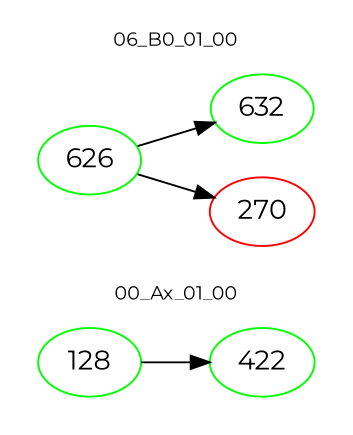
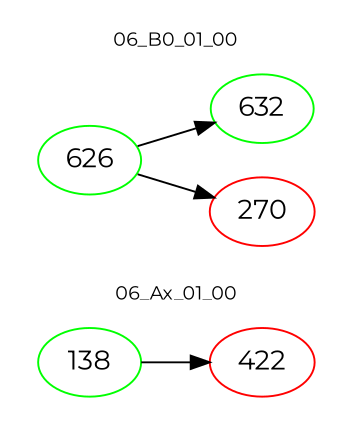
(176, 295) -> (176, 295)
(90, 362) -> (90, 362)
(262, 362) -> (262, 362)
